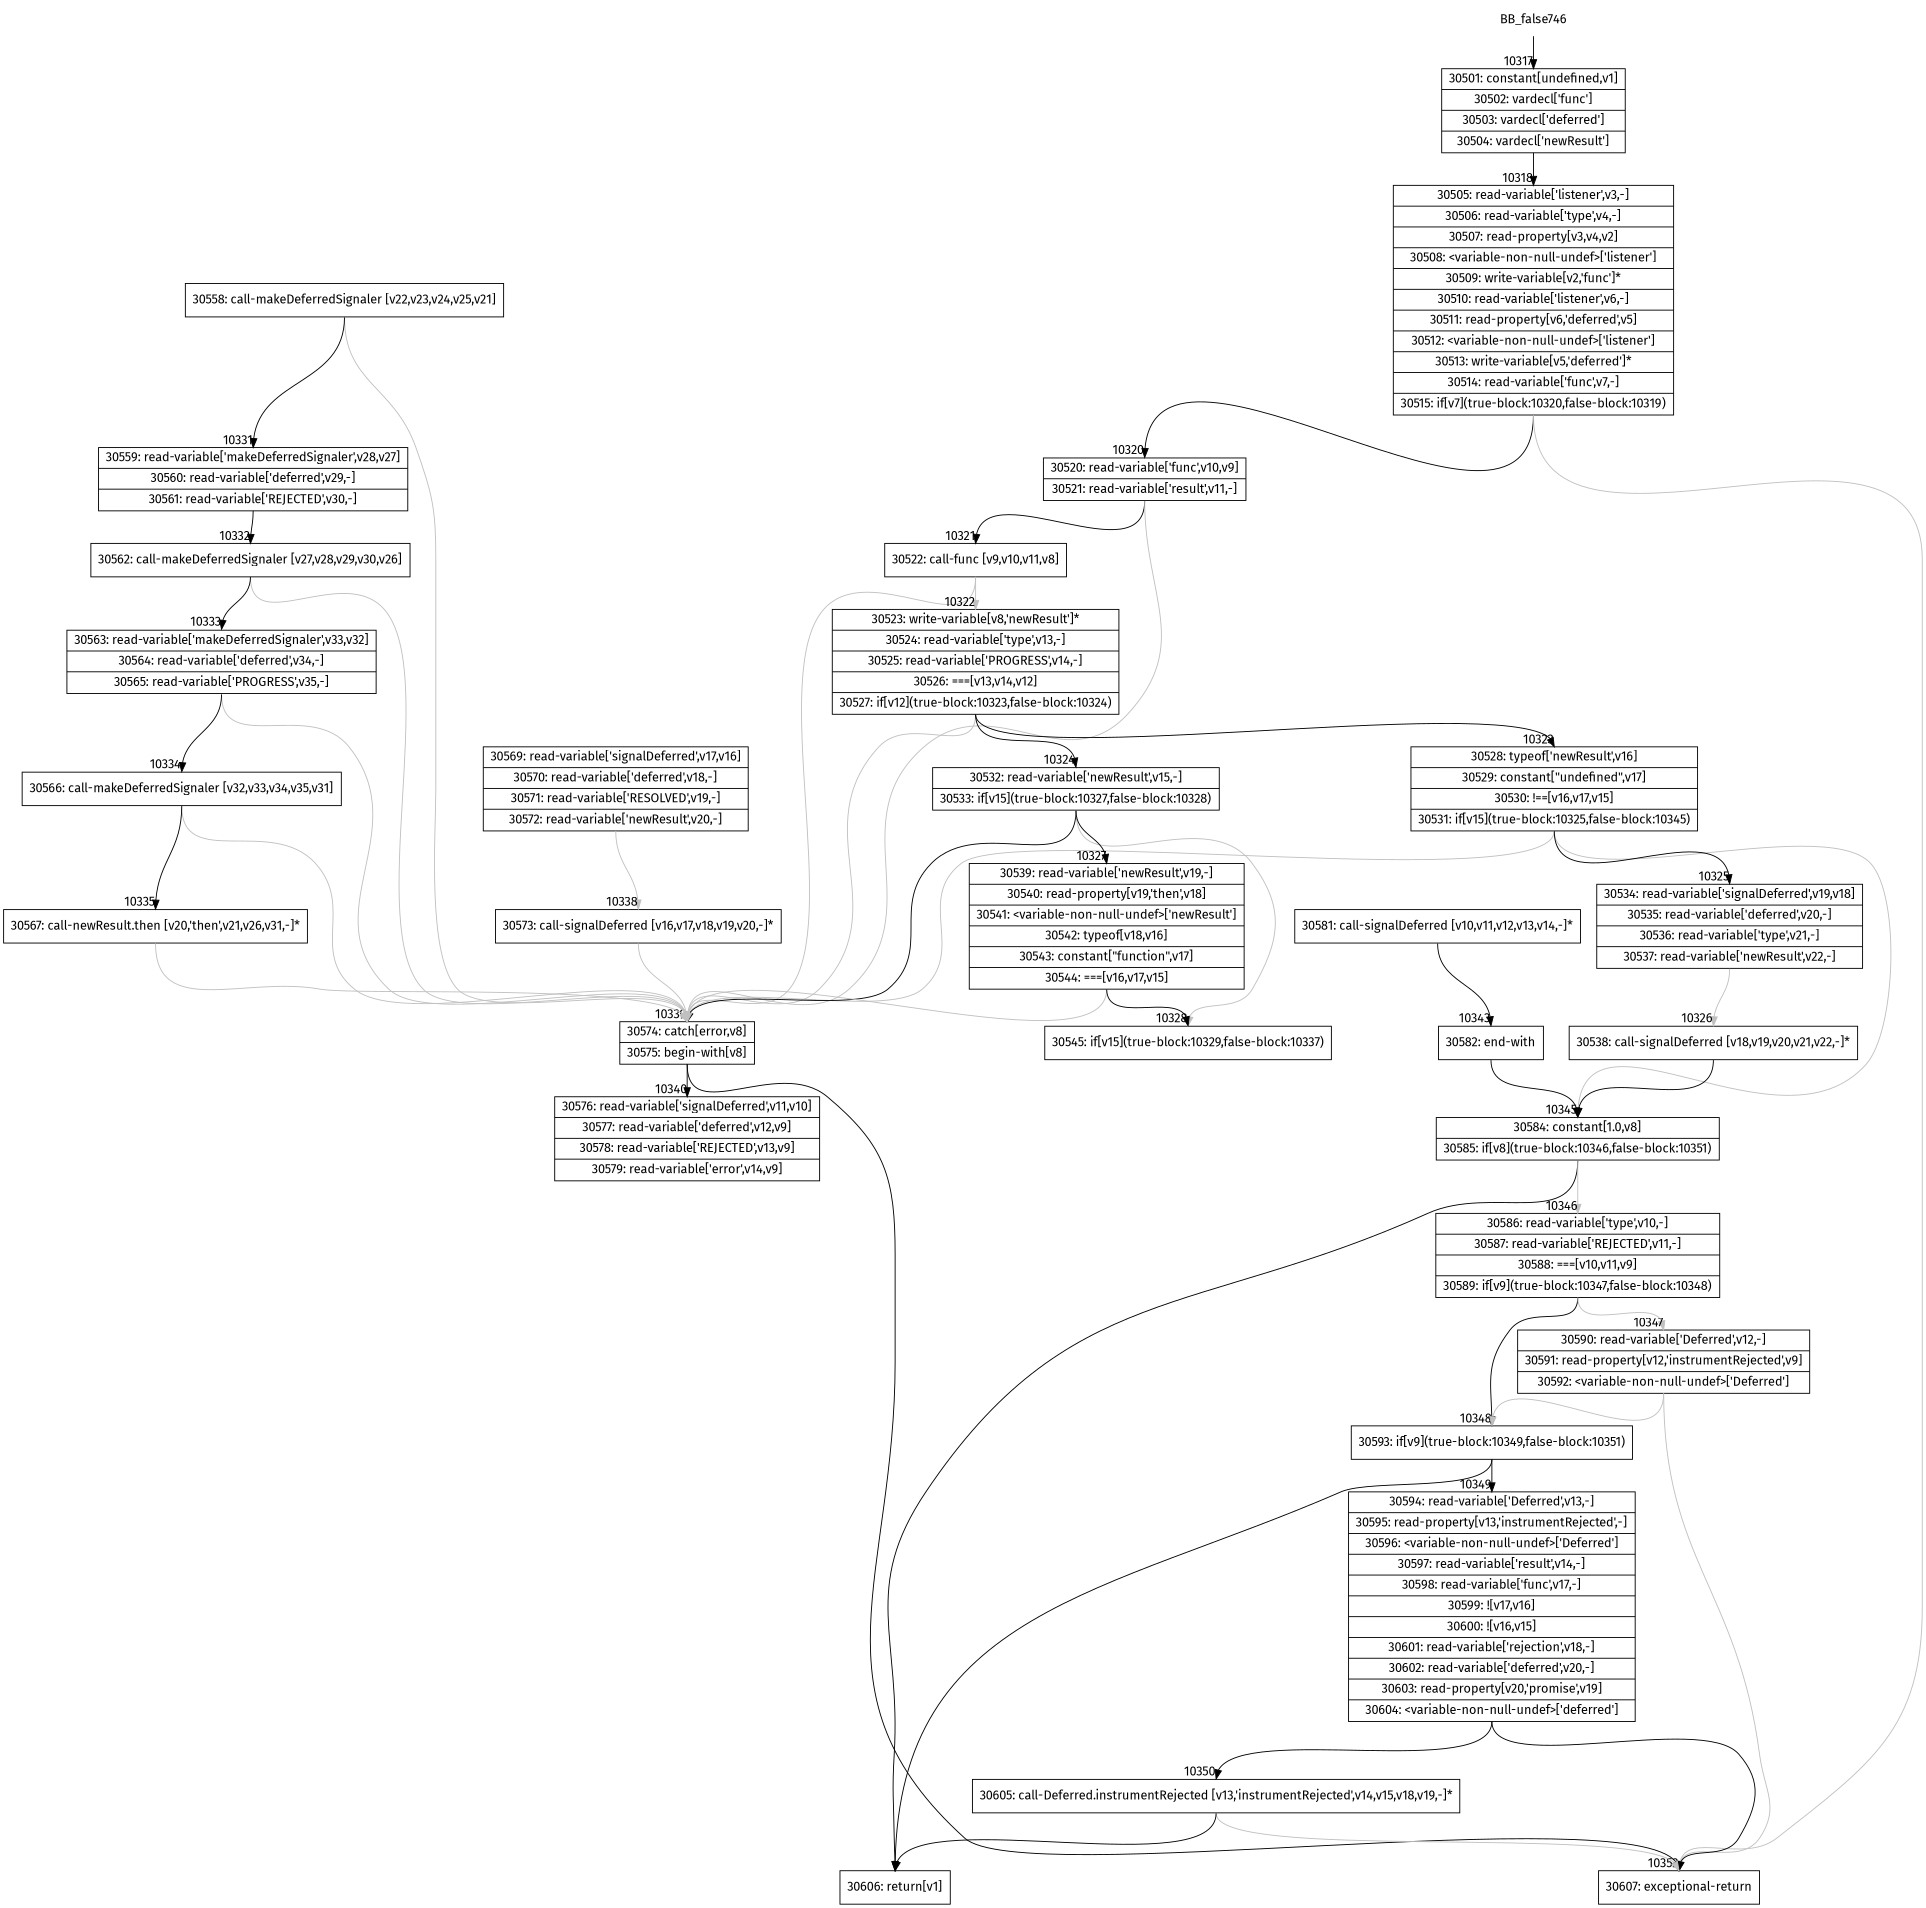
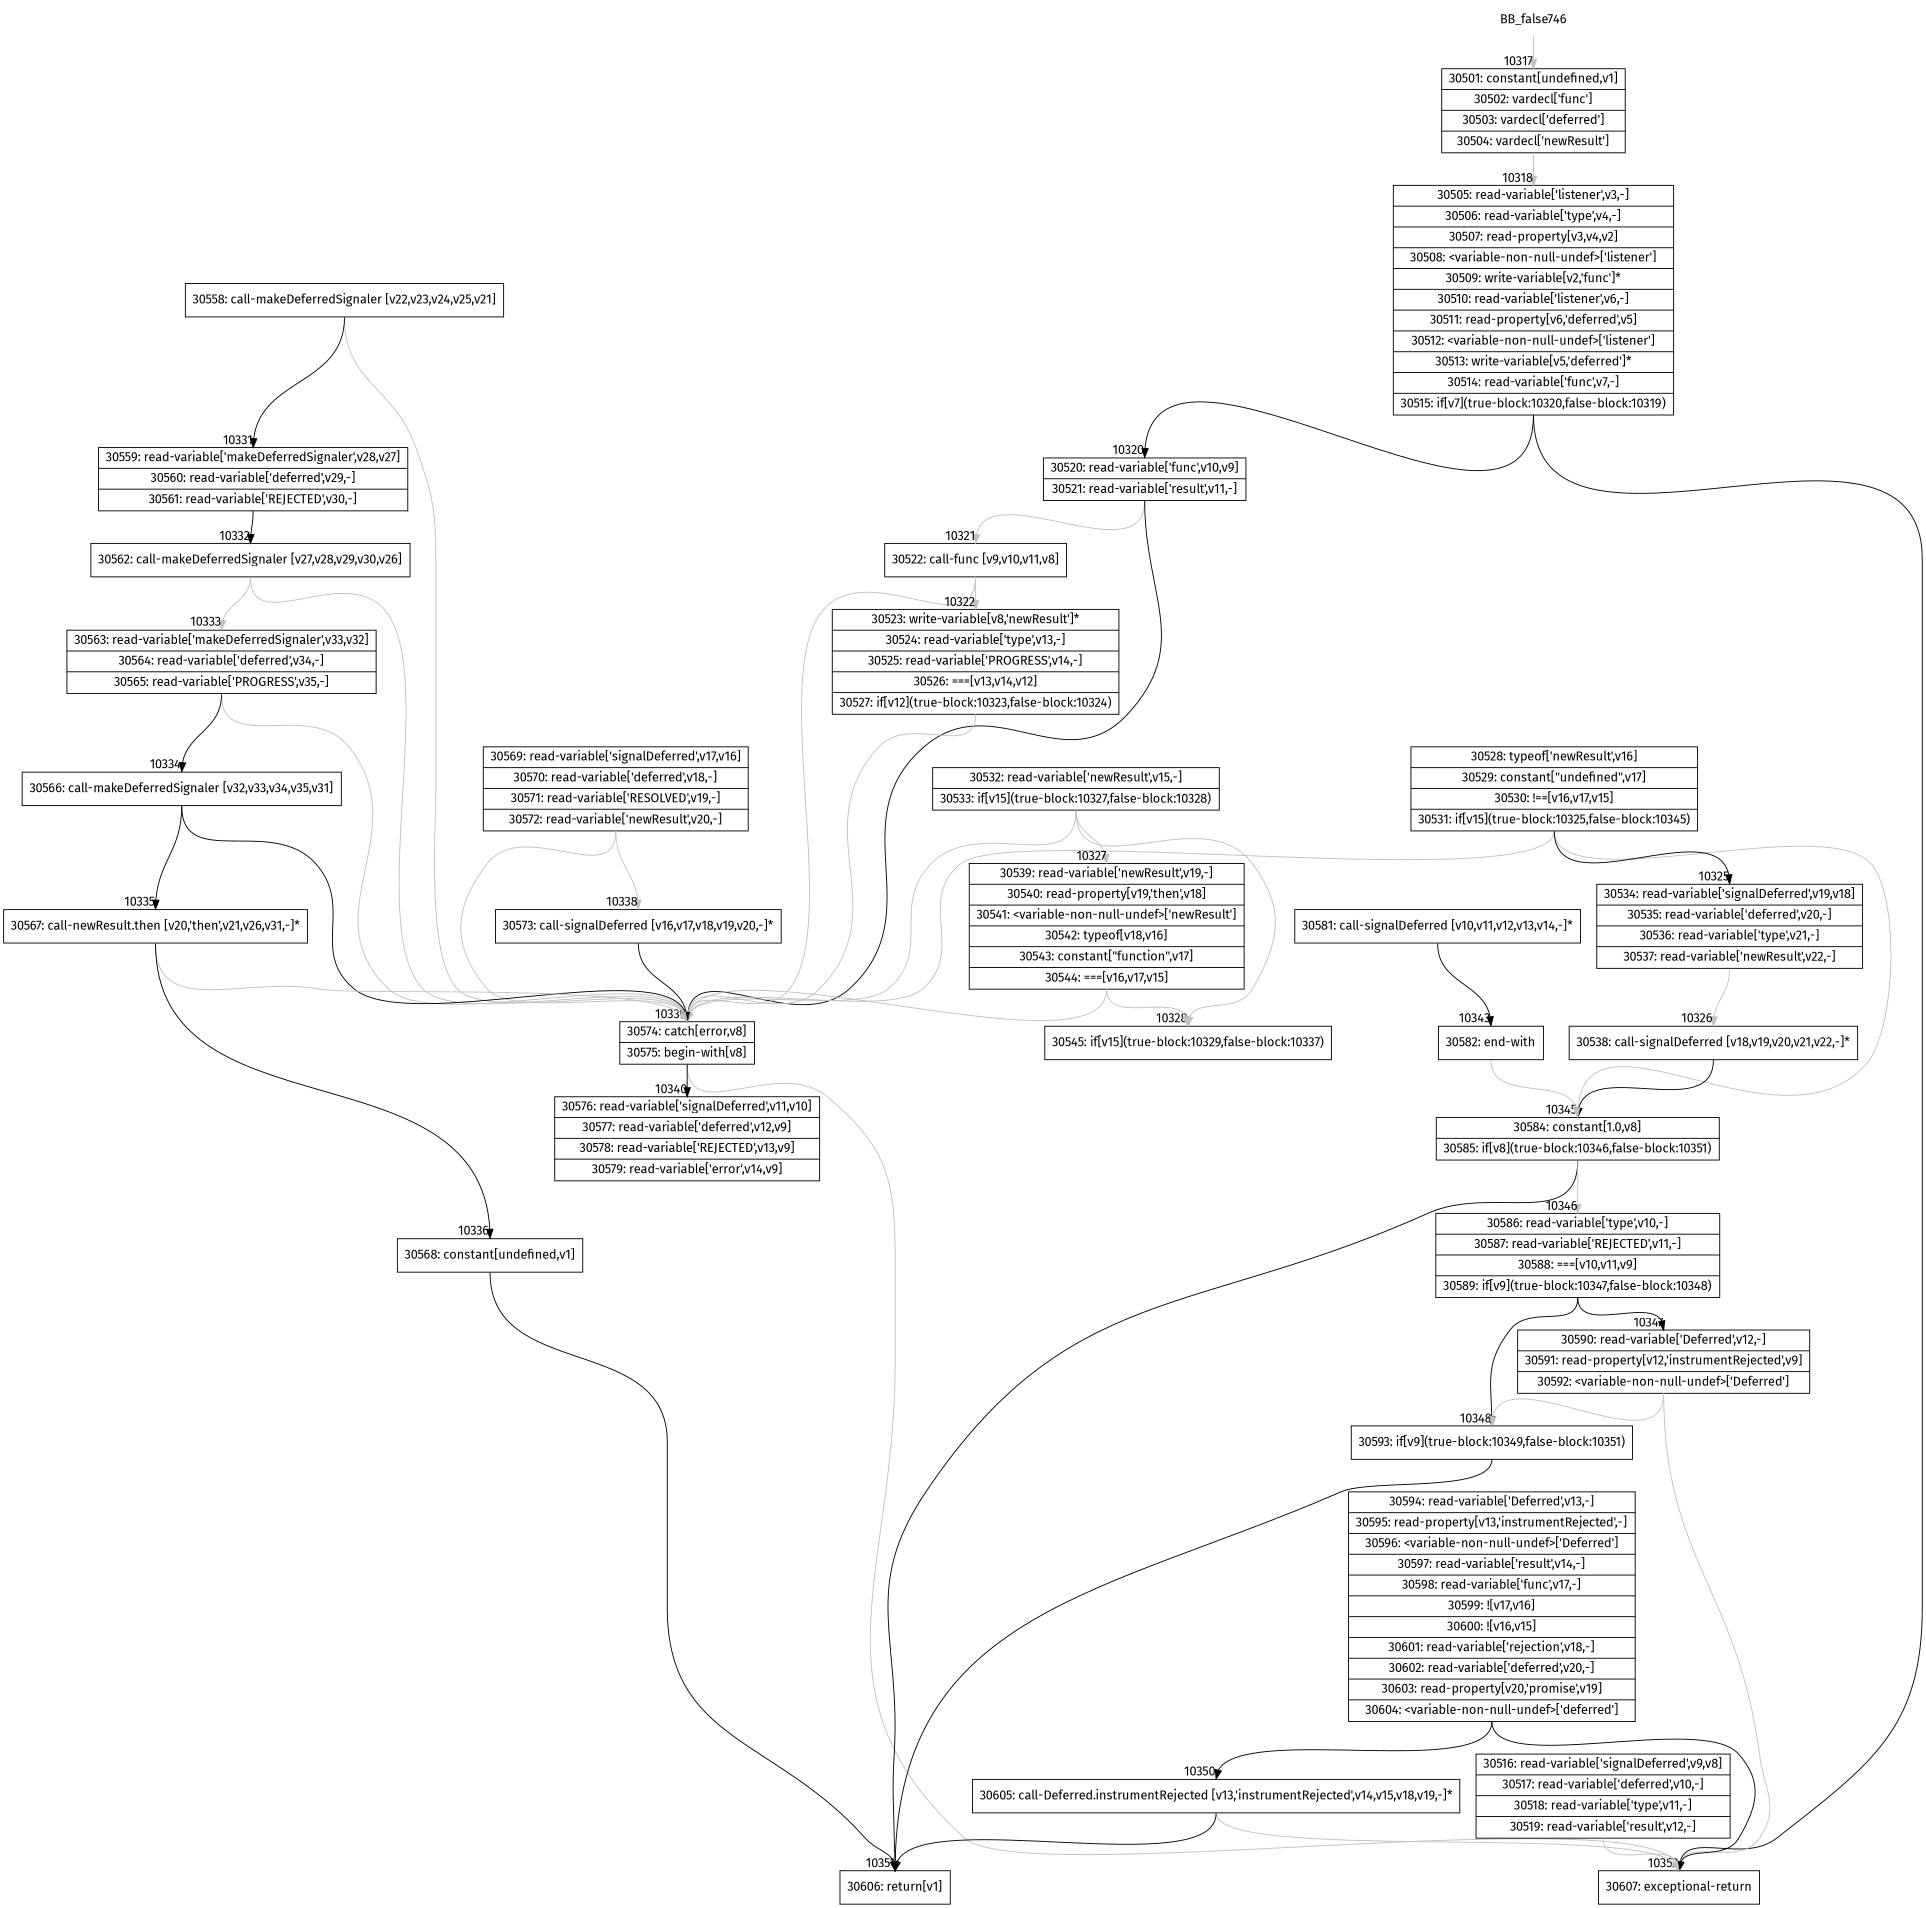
(1533, 48) -> (1533, 48)
(1533, 165) -> (1533, 165)
(1065, 523) -> (1065, 523)
(239, 600) -> (239, 600)
(1261, 731) -> none
(1021, 741) -> none
(924, 747) -> (924, 747)
(1088, 834) -> (1088, 834)
(911, 944) -> (911, 944)
none -> (466, 953)
(659, 980) -> (659, 980)
(375, 997) -> (375, 997)
(1143, 1008) -> (1143, 1008)
(1922, 1041) -> (1922, 1041)
(1530, 1088) -> (1530, 1088)
none -> (490, 1255)
(1616, 1314) -> (1616, 1314)
(1492, 1472) -> none
(880, 1705) -> (880, 1705)
none -> (1603, 1796)
